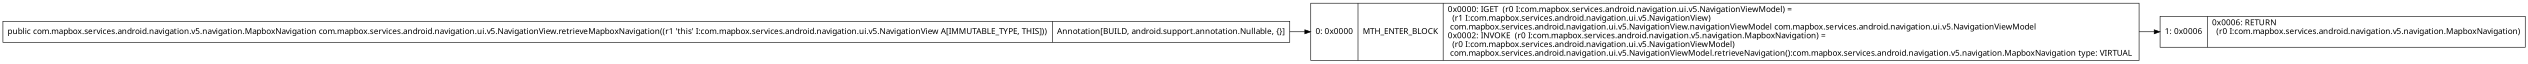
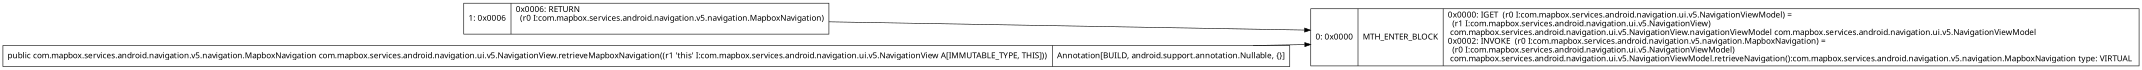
(2147, 32) -> (1067, 26)
